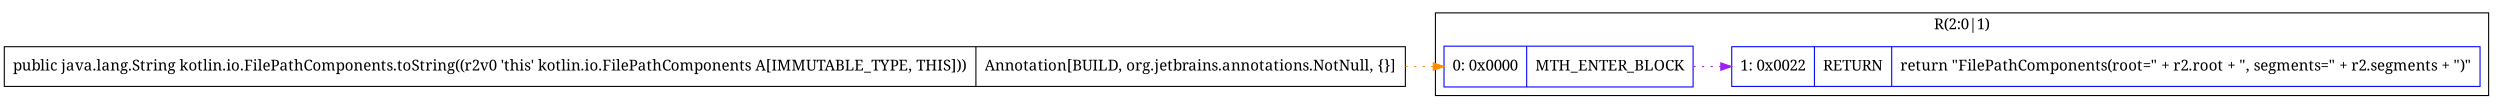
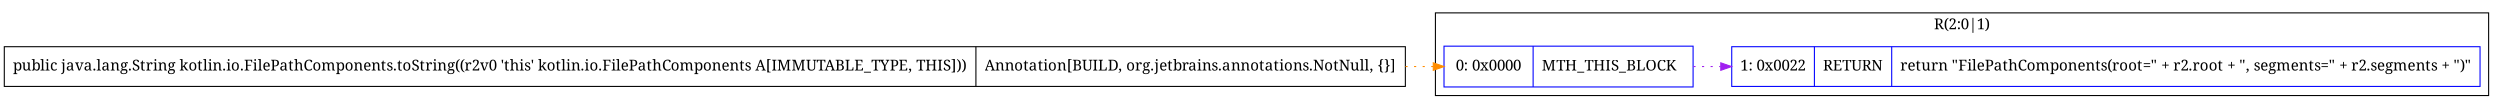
(1610, 66) -> (1609, 66)
